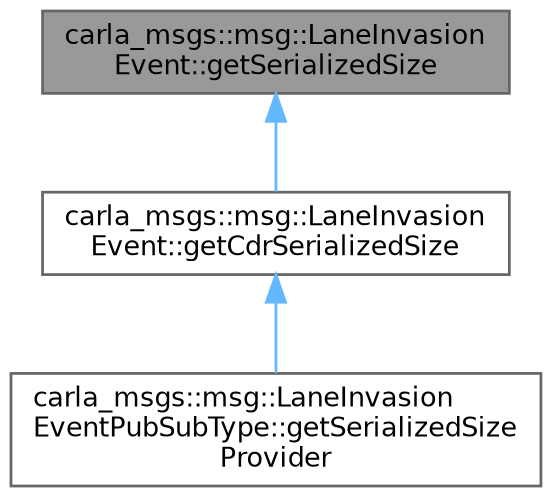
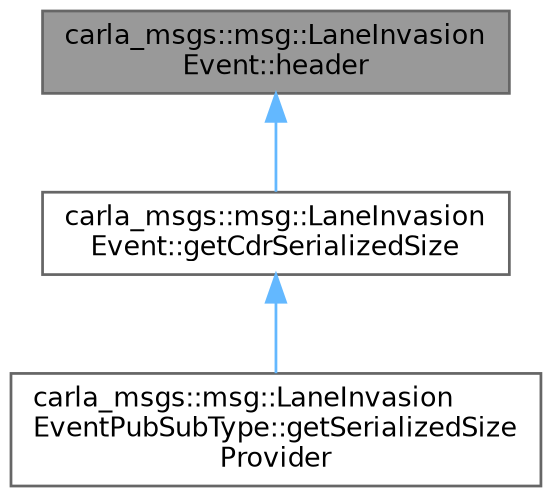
(276, 52) -> (276, 52)
